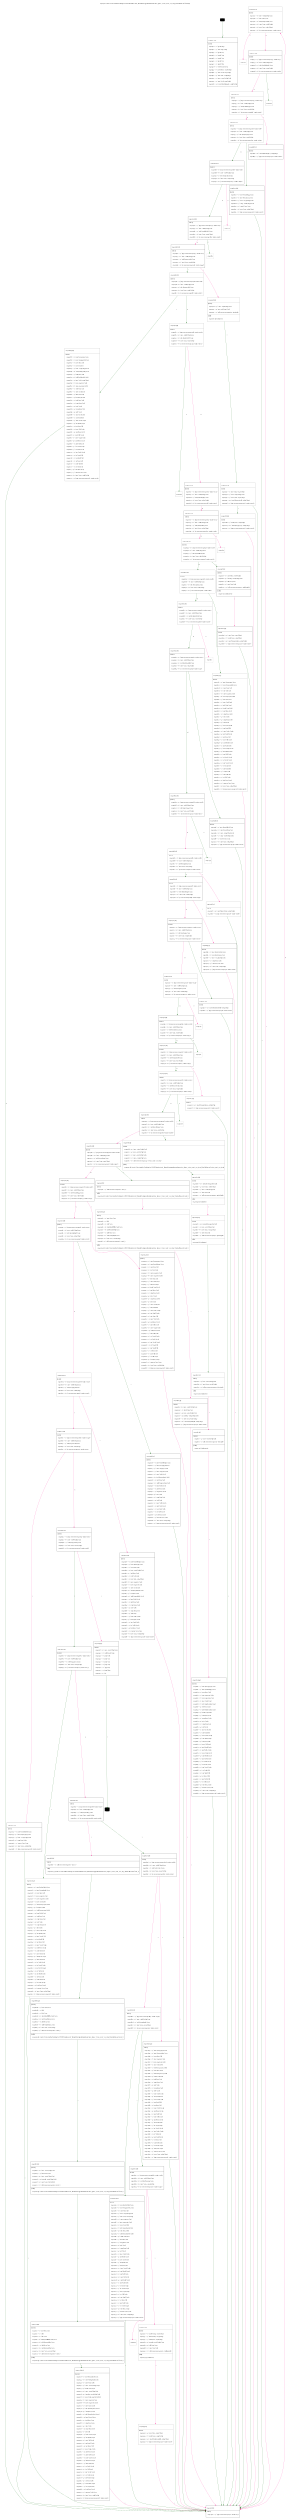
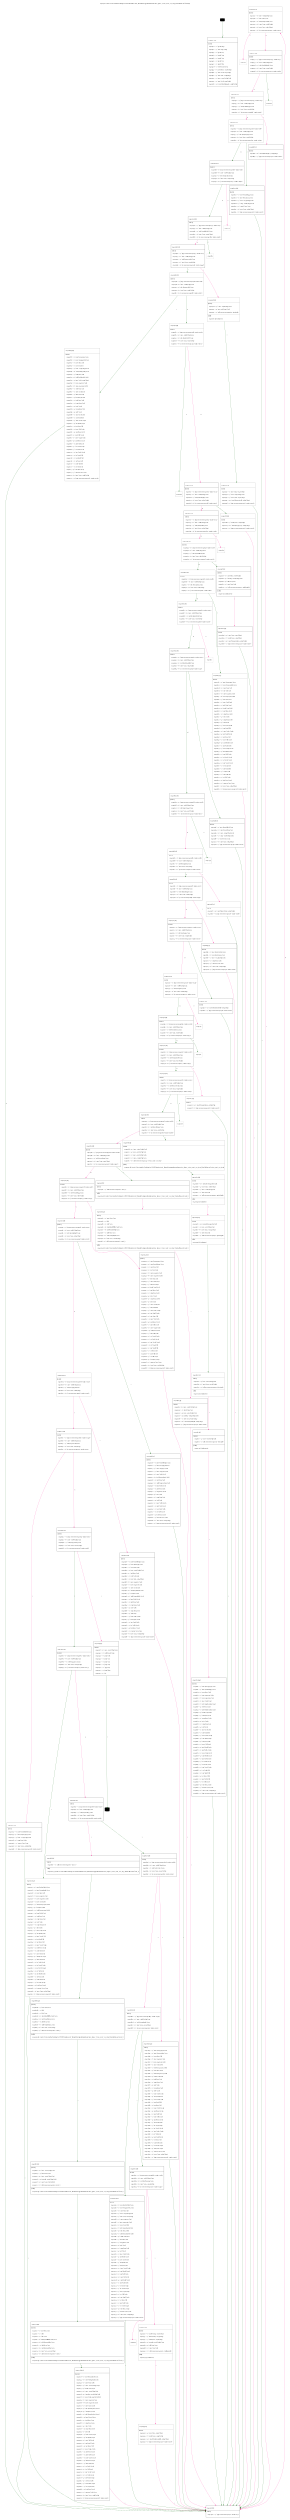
(238, 509) -> (221, 509)
